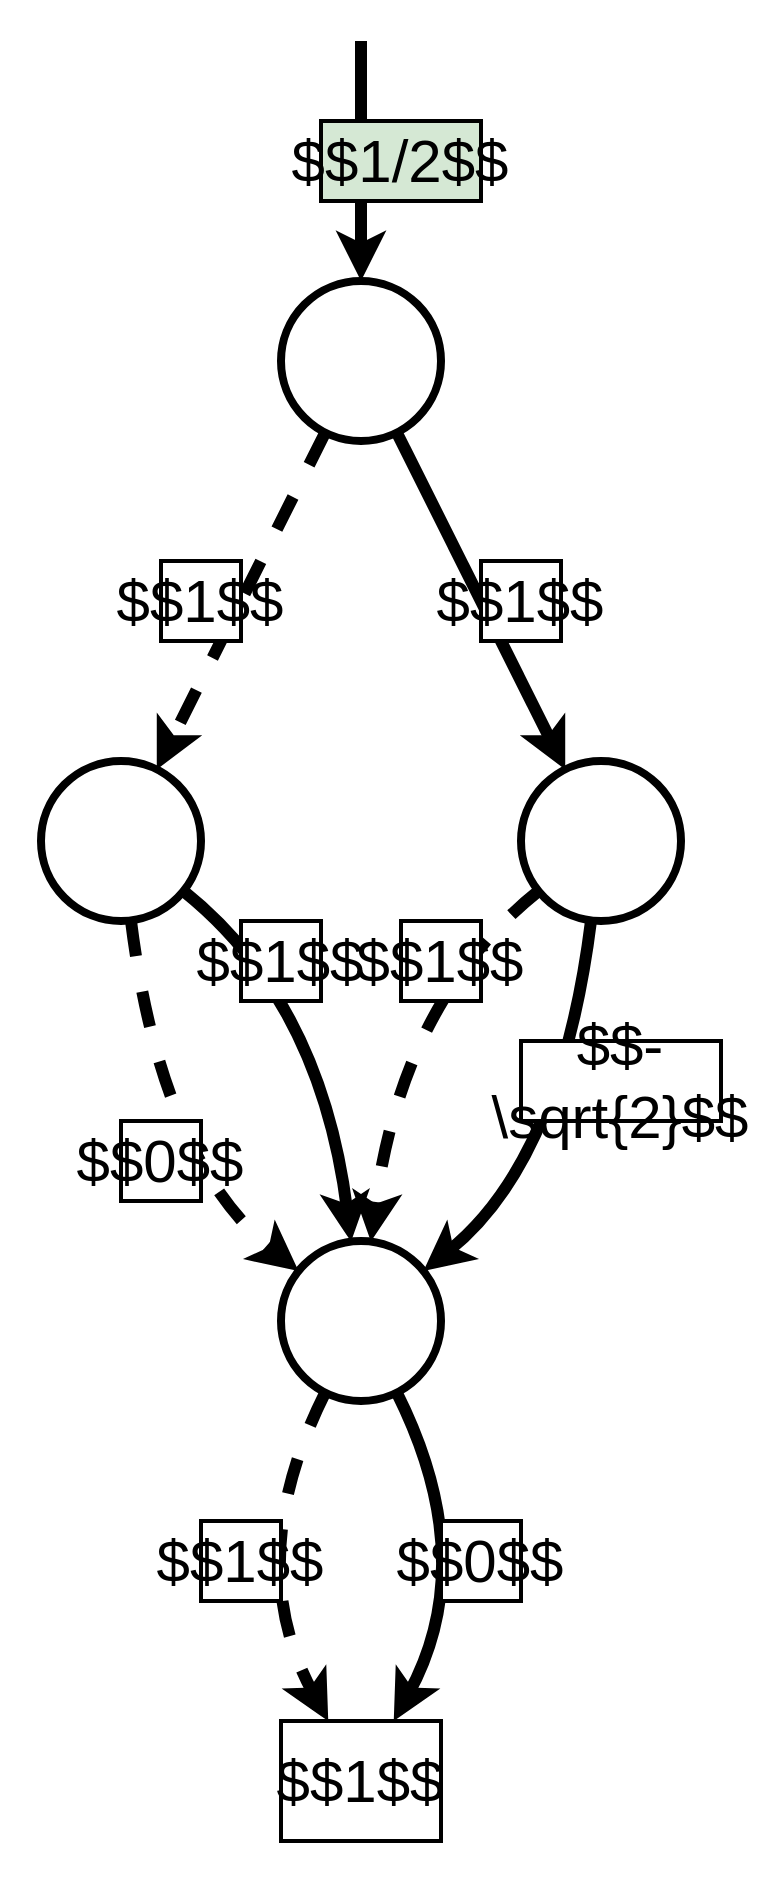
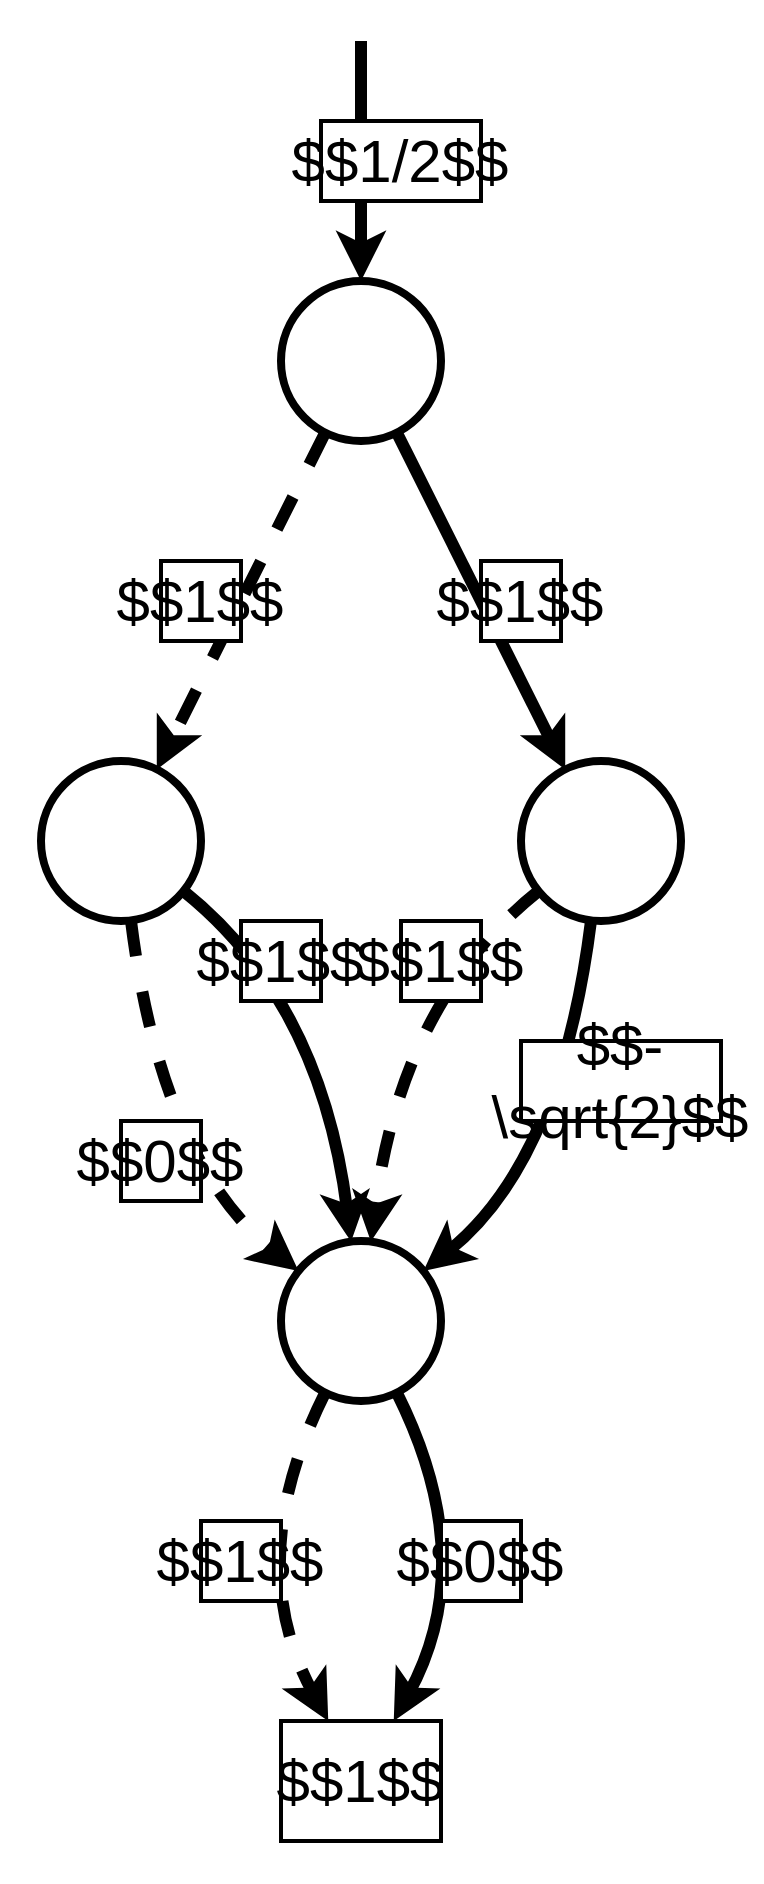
(401, 161) -> (401, 161)
